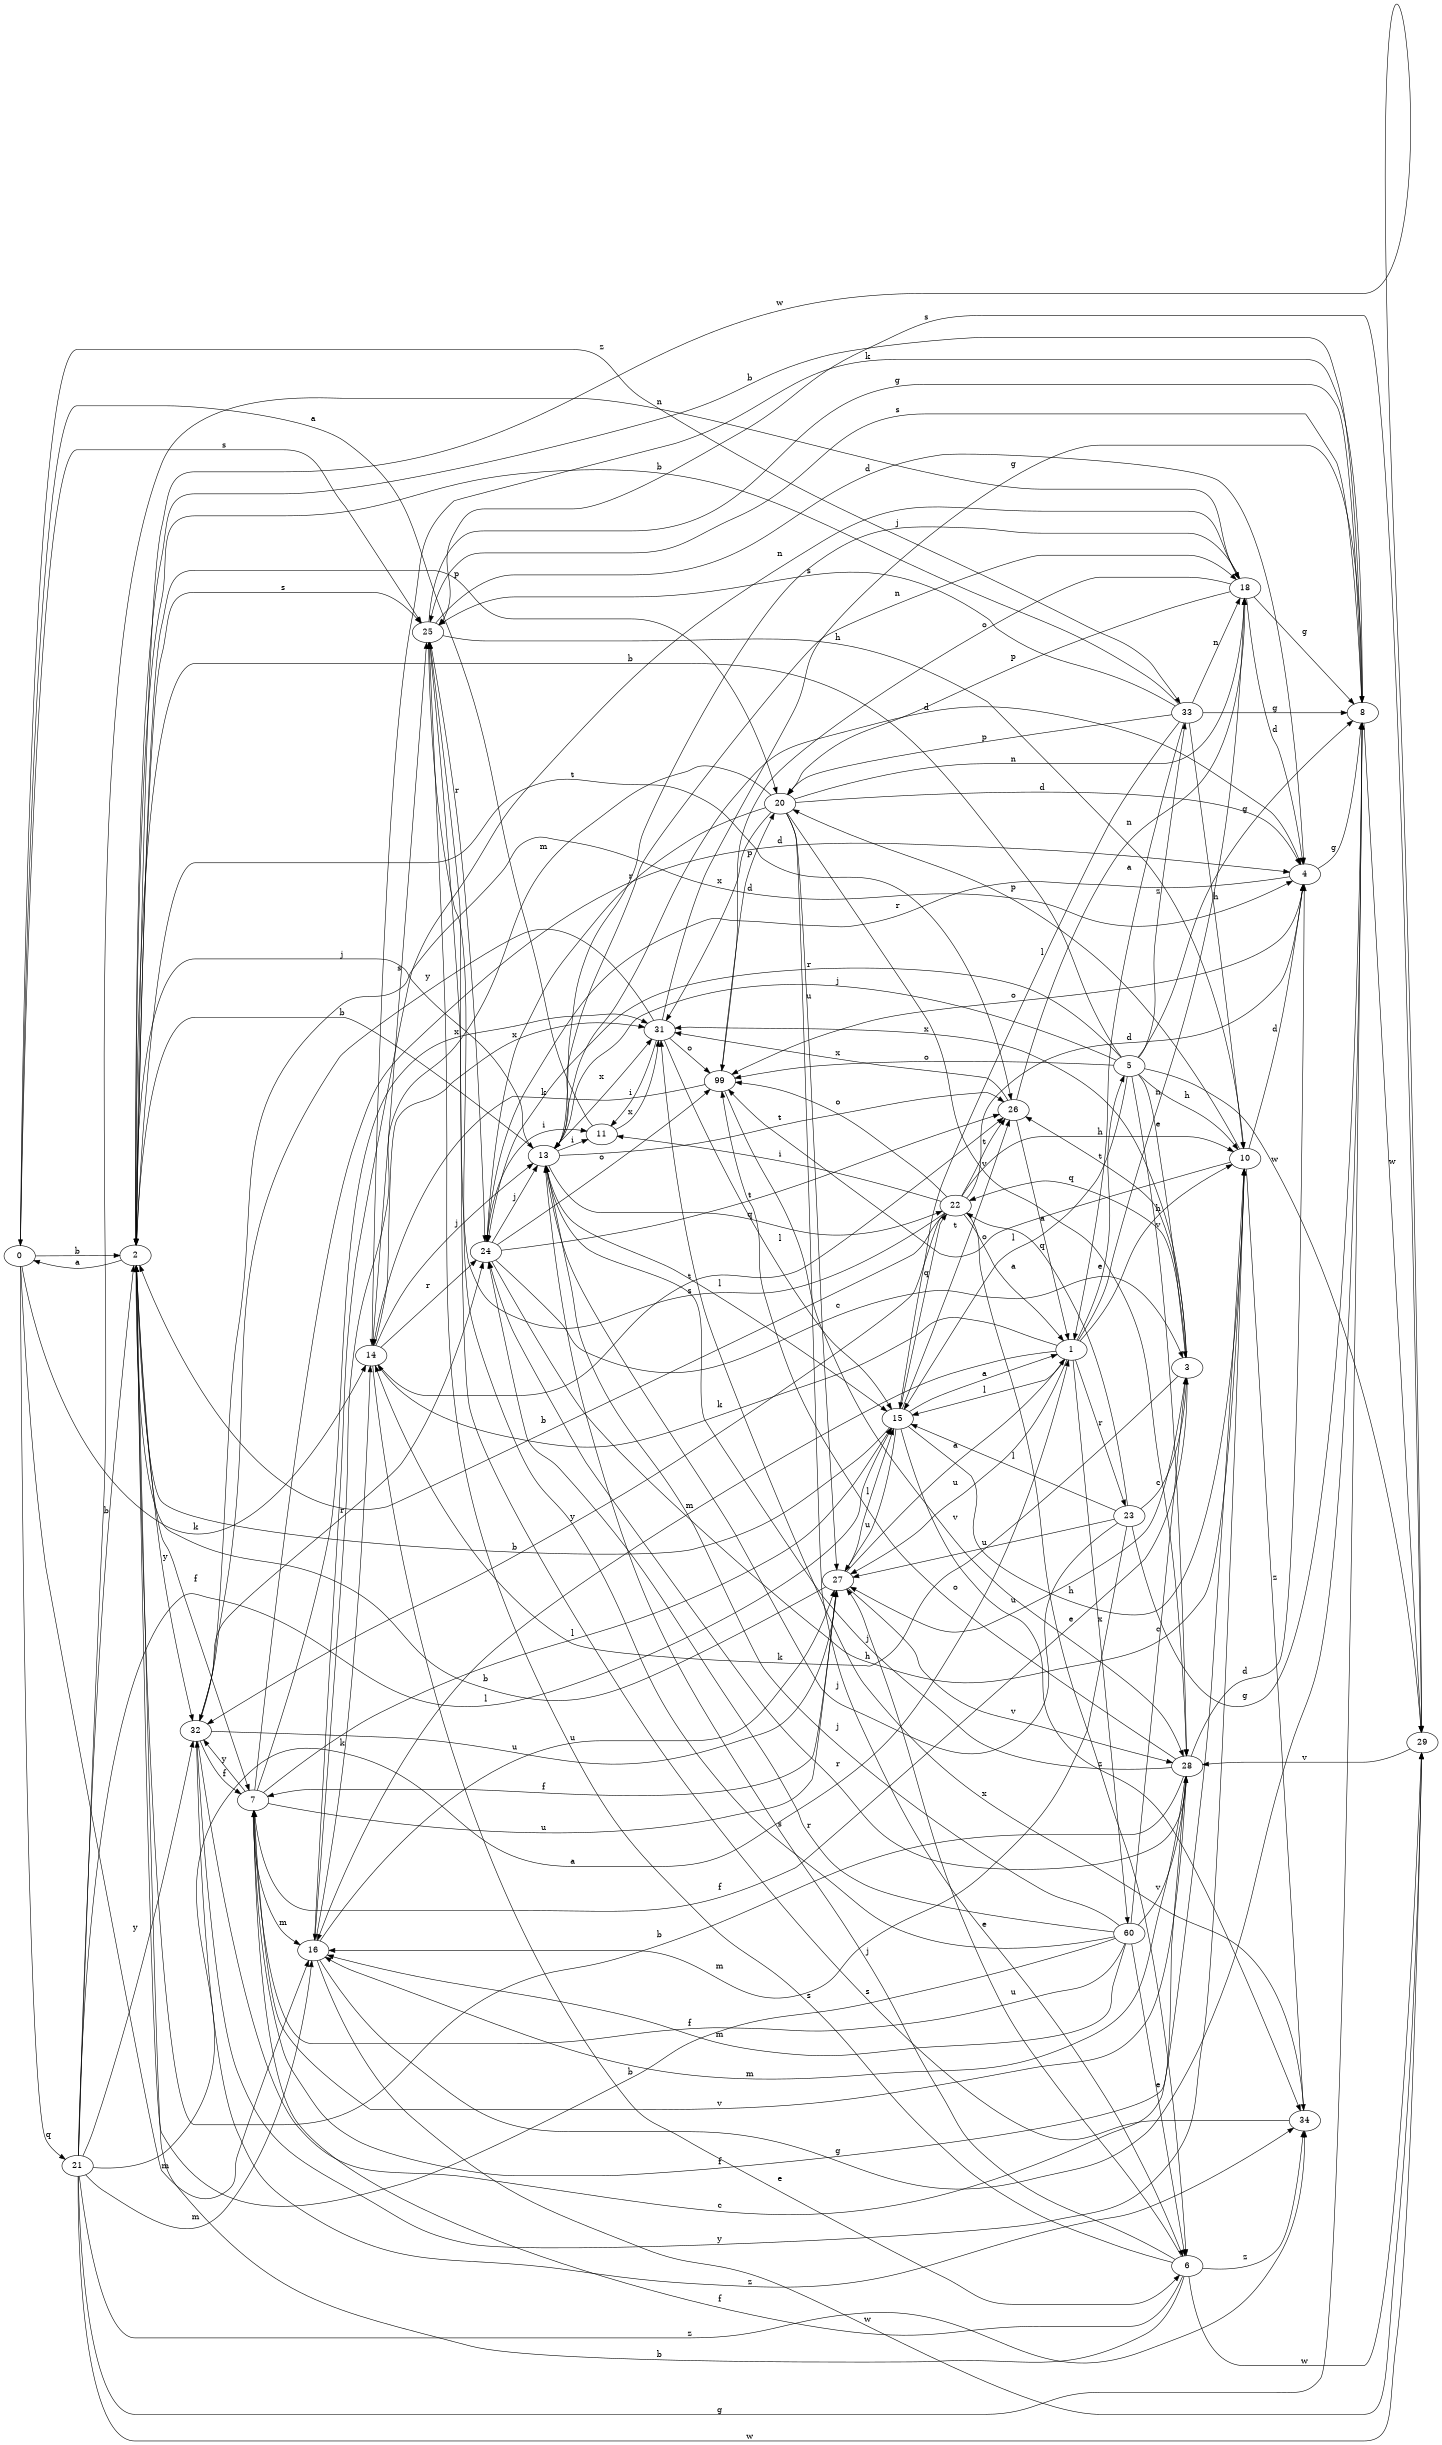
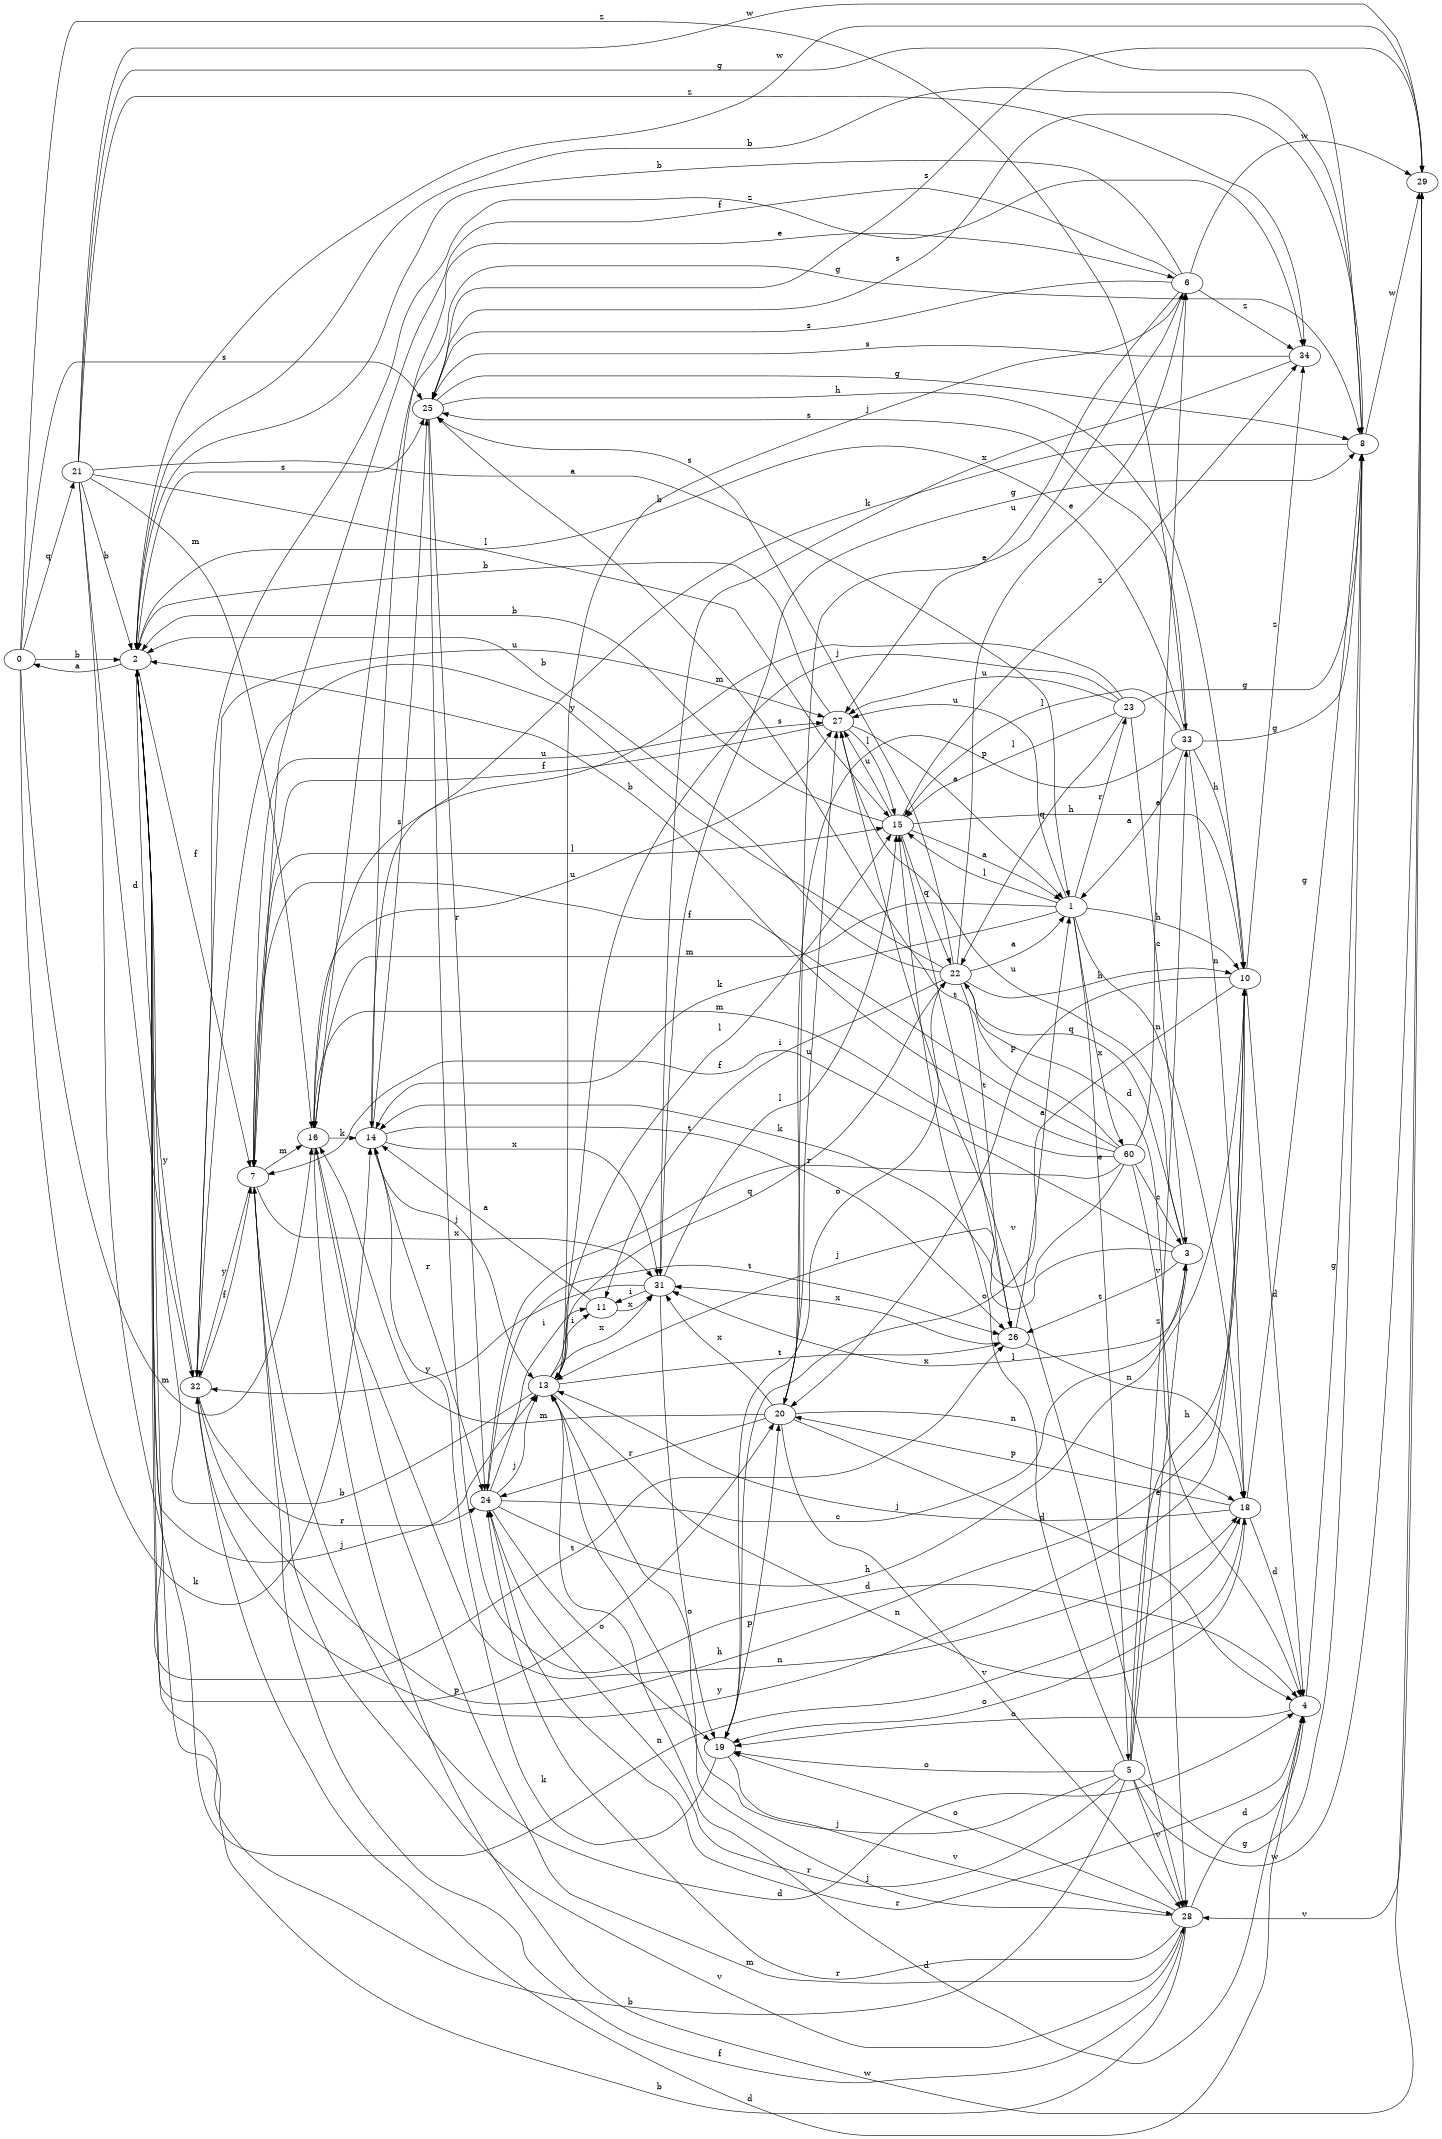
(163, 406) -> (489, 1225)
(720, 1081) -> (720, 1748)
(136, 1928) -> (136, 886)
(720, 2206) -> (720, 1652)
